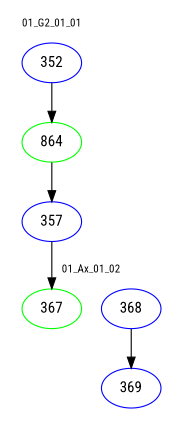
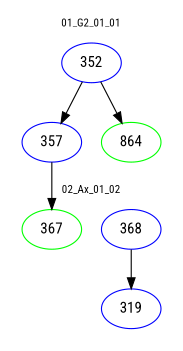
(52, 177) -> (74, 98)
(92, 270) -> (92, 190)
(131, 388) -> (131, 309)
